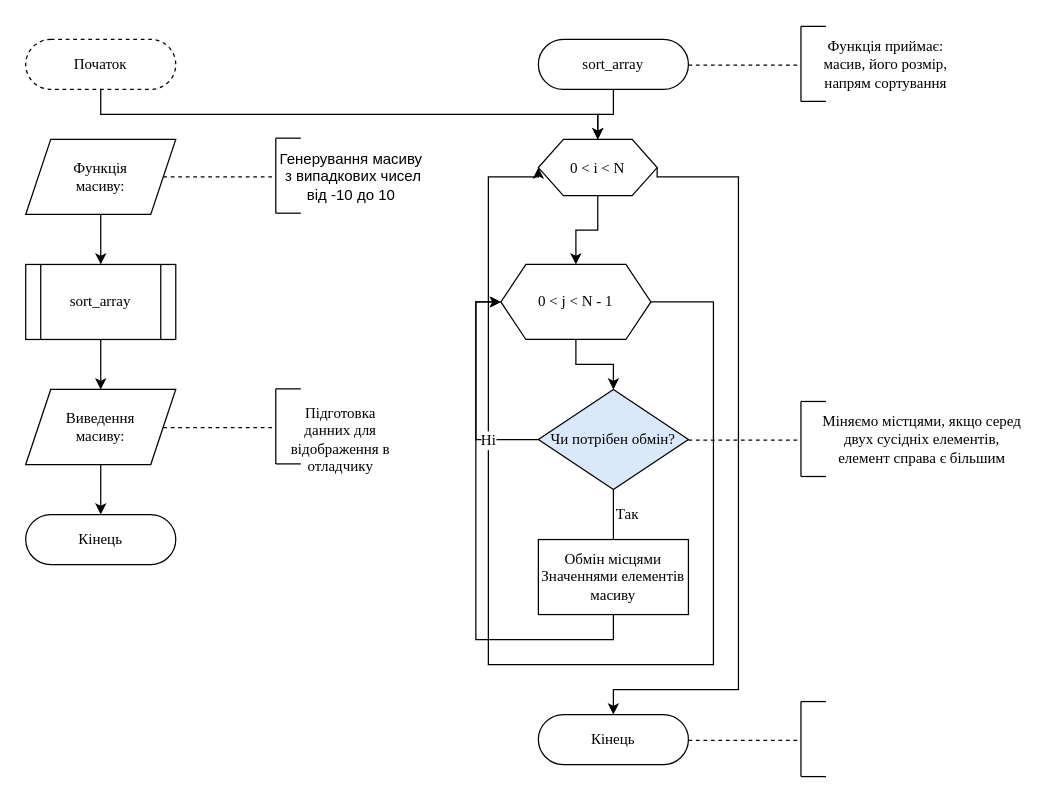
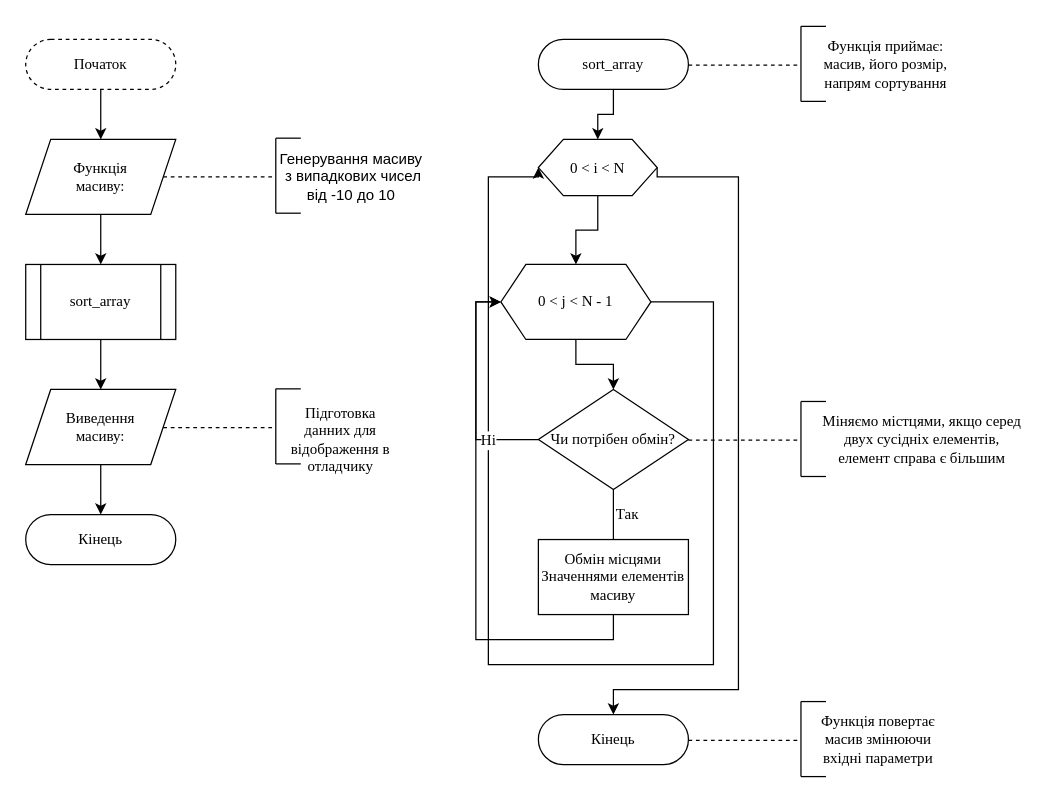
(347, 114) -> (101, 121)
(493, 302) -> (493, 302)
(613, 439) -> (613, 439)
none -> (878, 739)
